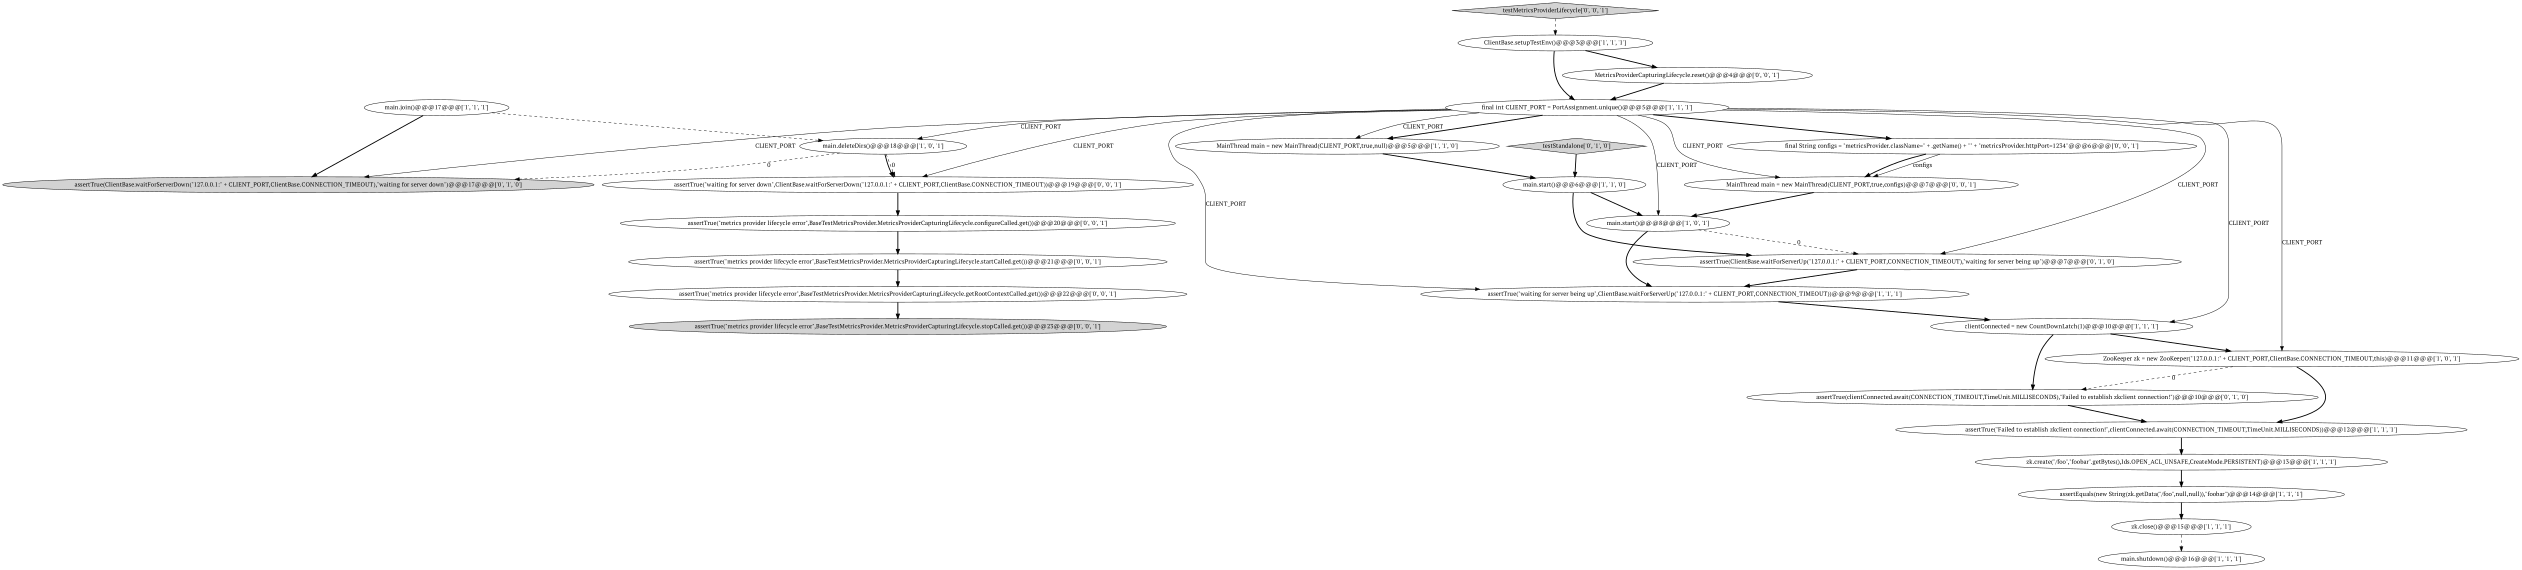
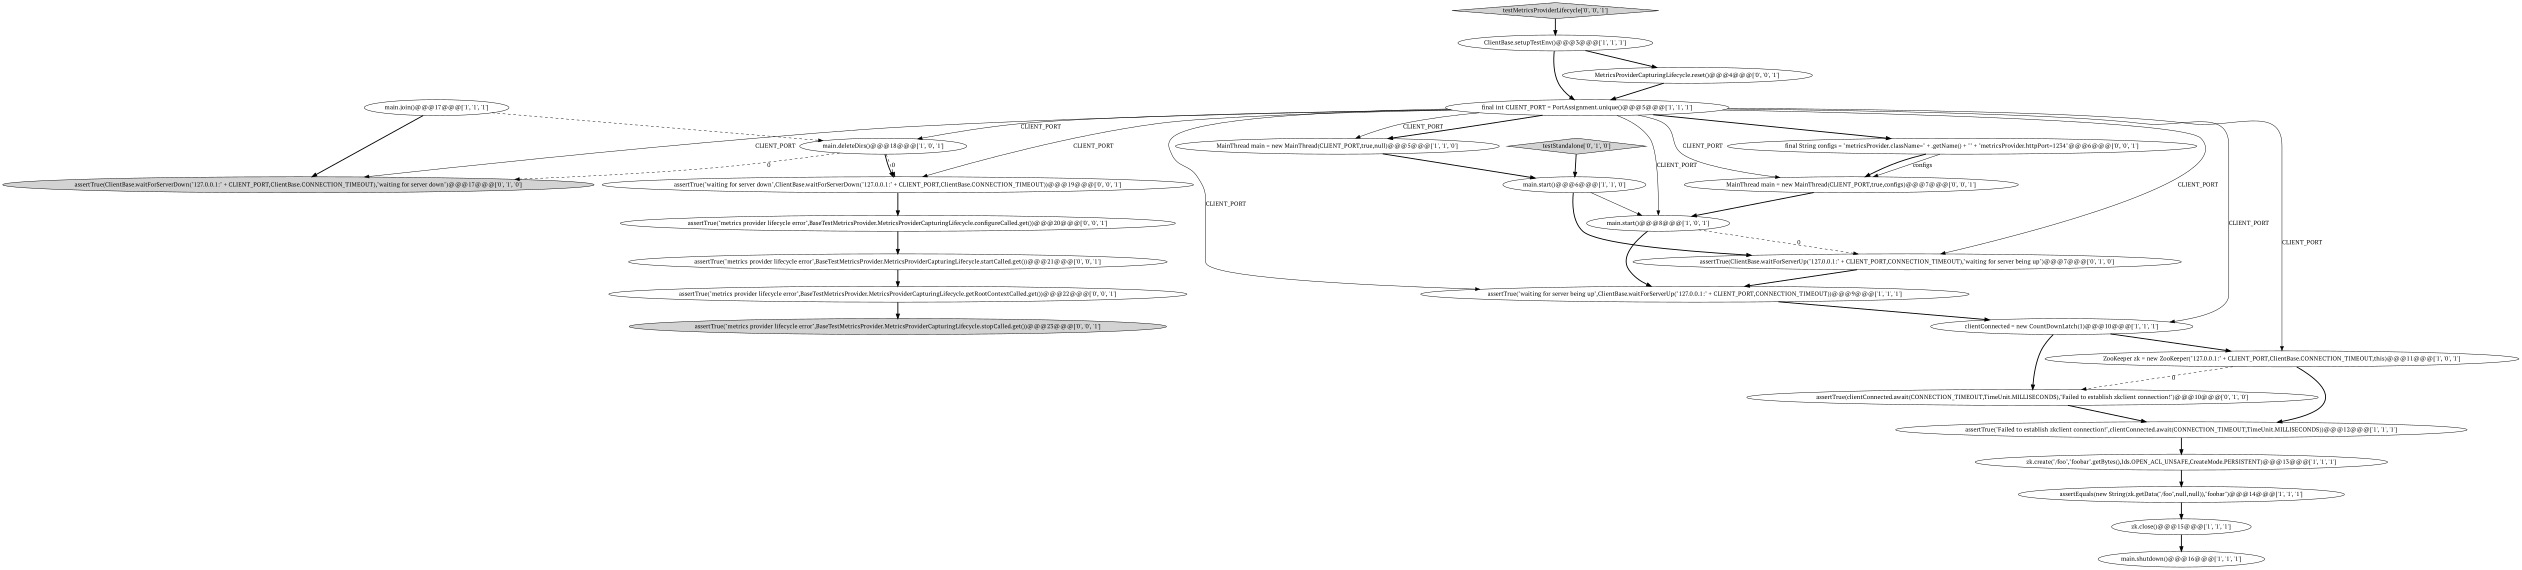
(1555, 25) -> (1555, 25)
(1614, 203) -> (1614, 203)
(2181, 541) -> (2181, 541)
